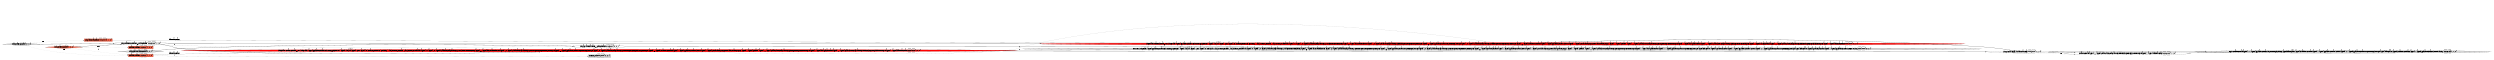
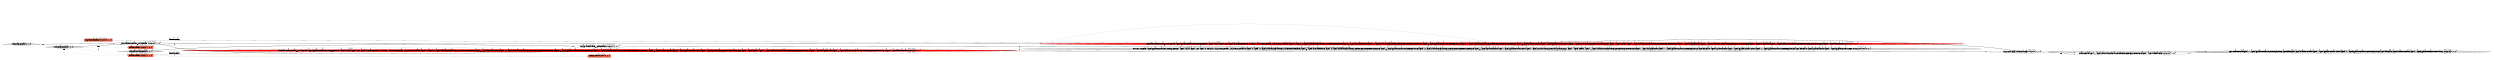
(56, 41) -> (42, 46)
(64, 47) -> (64, 47)
(599, 56) -> (599, 56)
